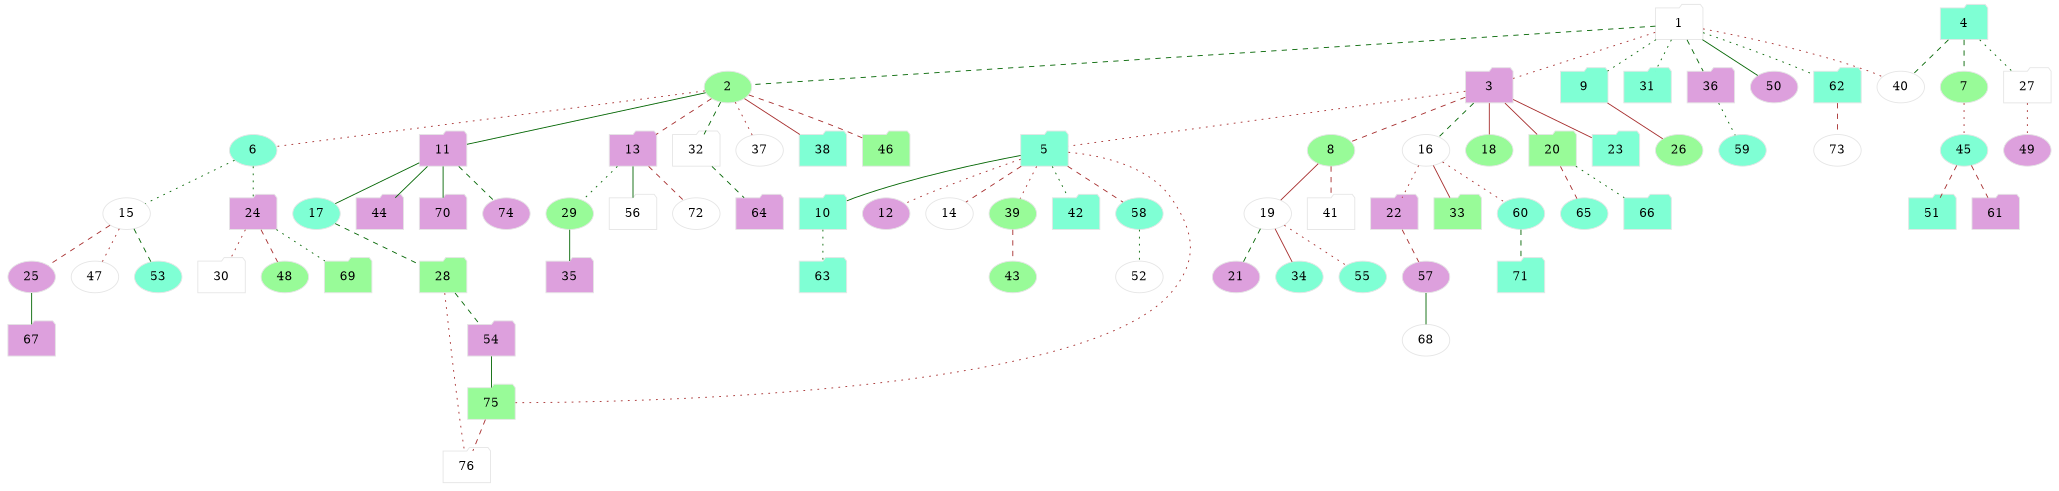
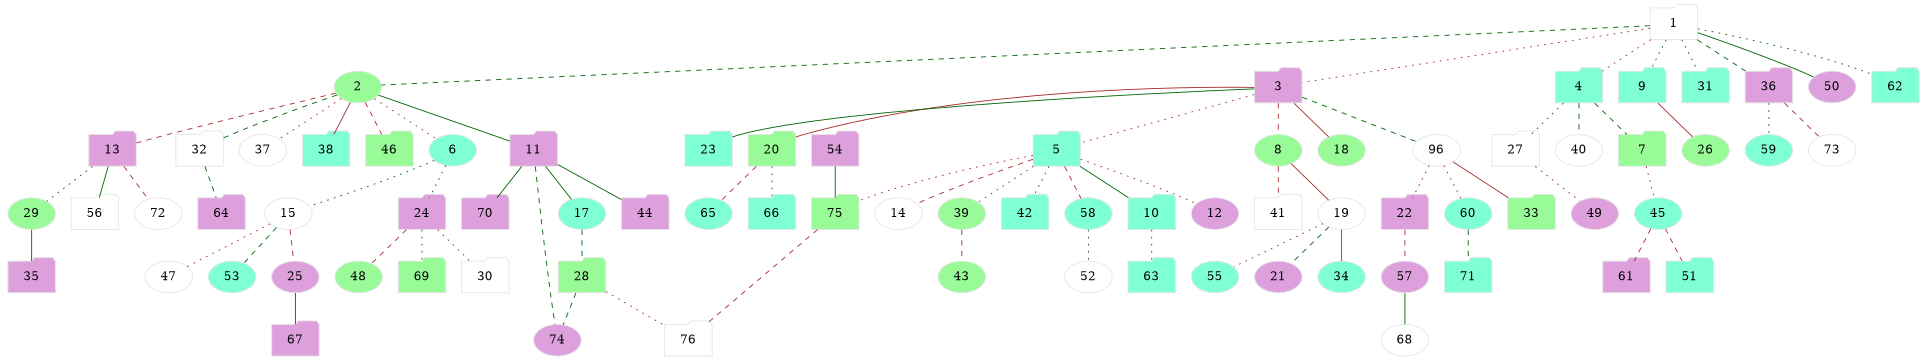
(1794, 49) -> (1627, 55)
(1964, 87) -> (1642, 150)
(1552, 119) -> (1058, 99)
(1837, 119) -> (1802, 120)
(1426, 150) -> (1437, 150)
(467, 309) -> (570, 309)
